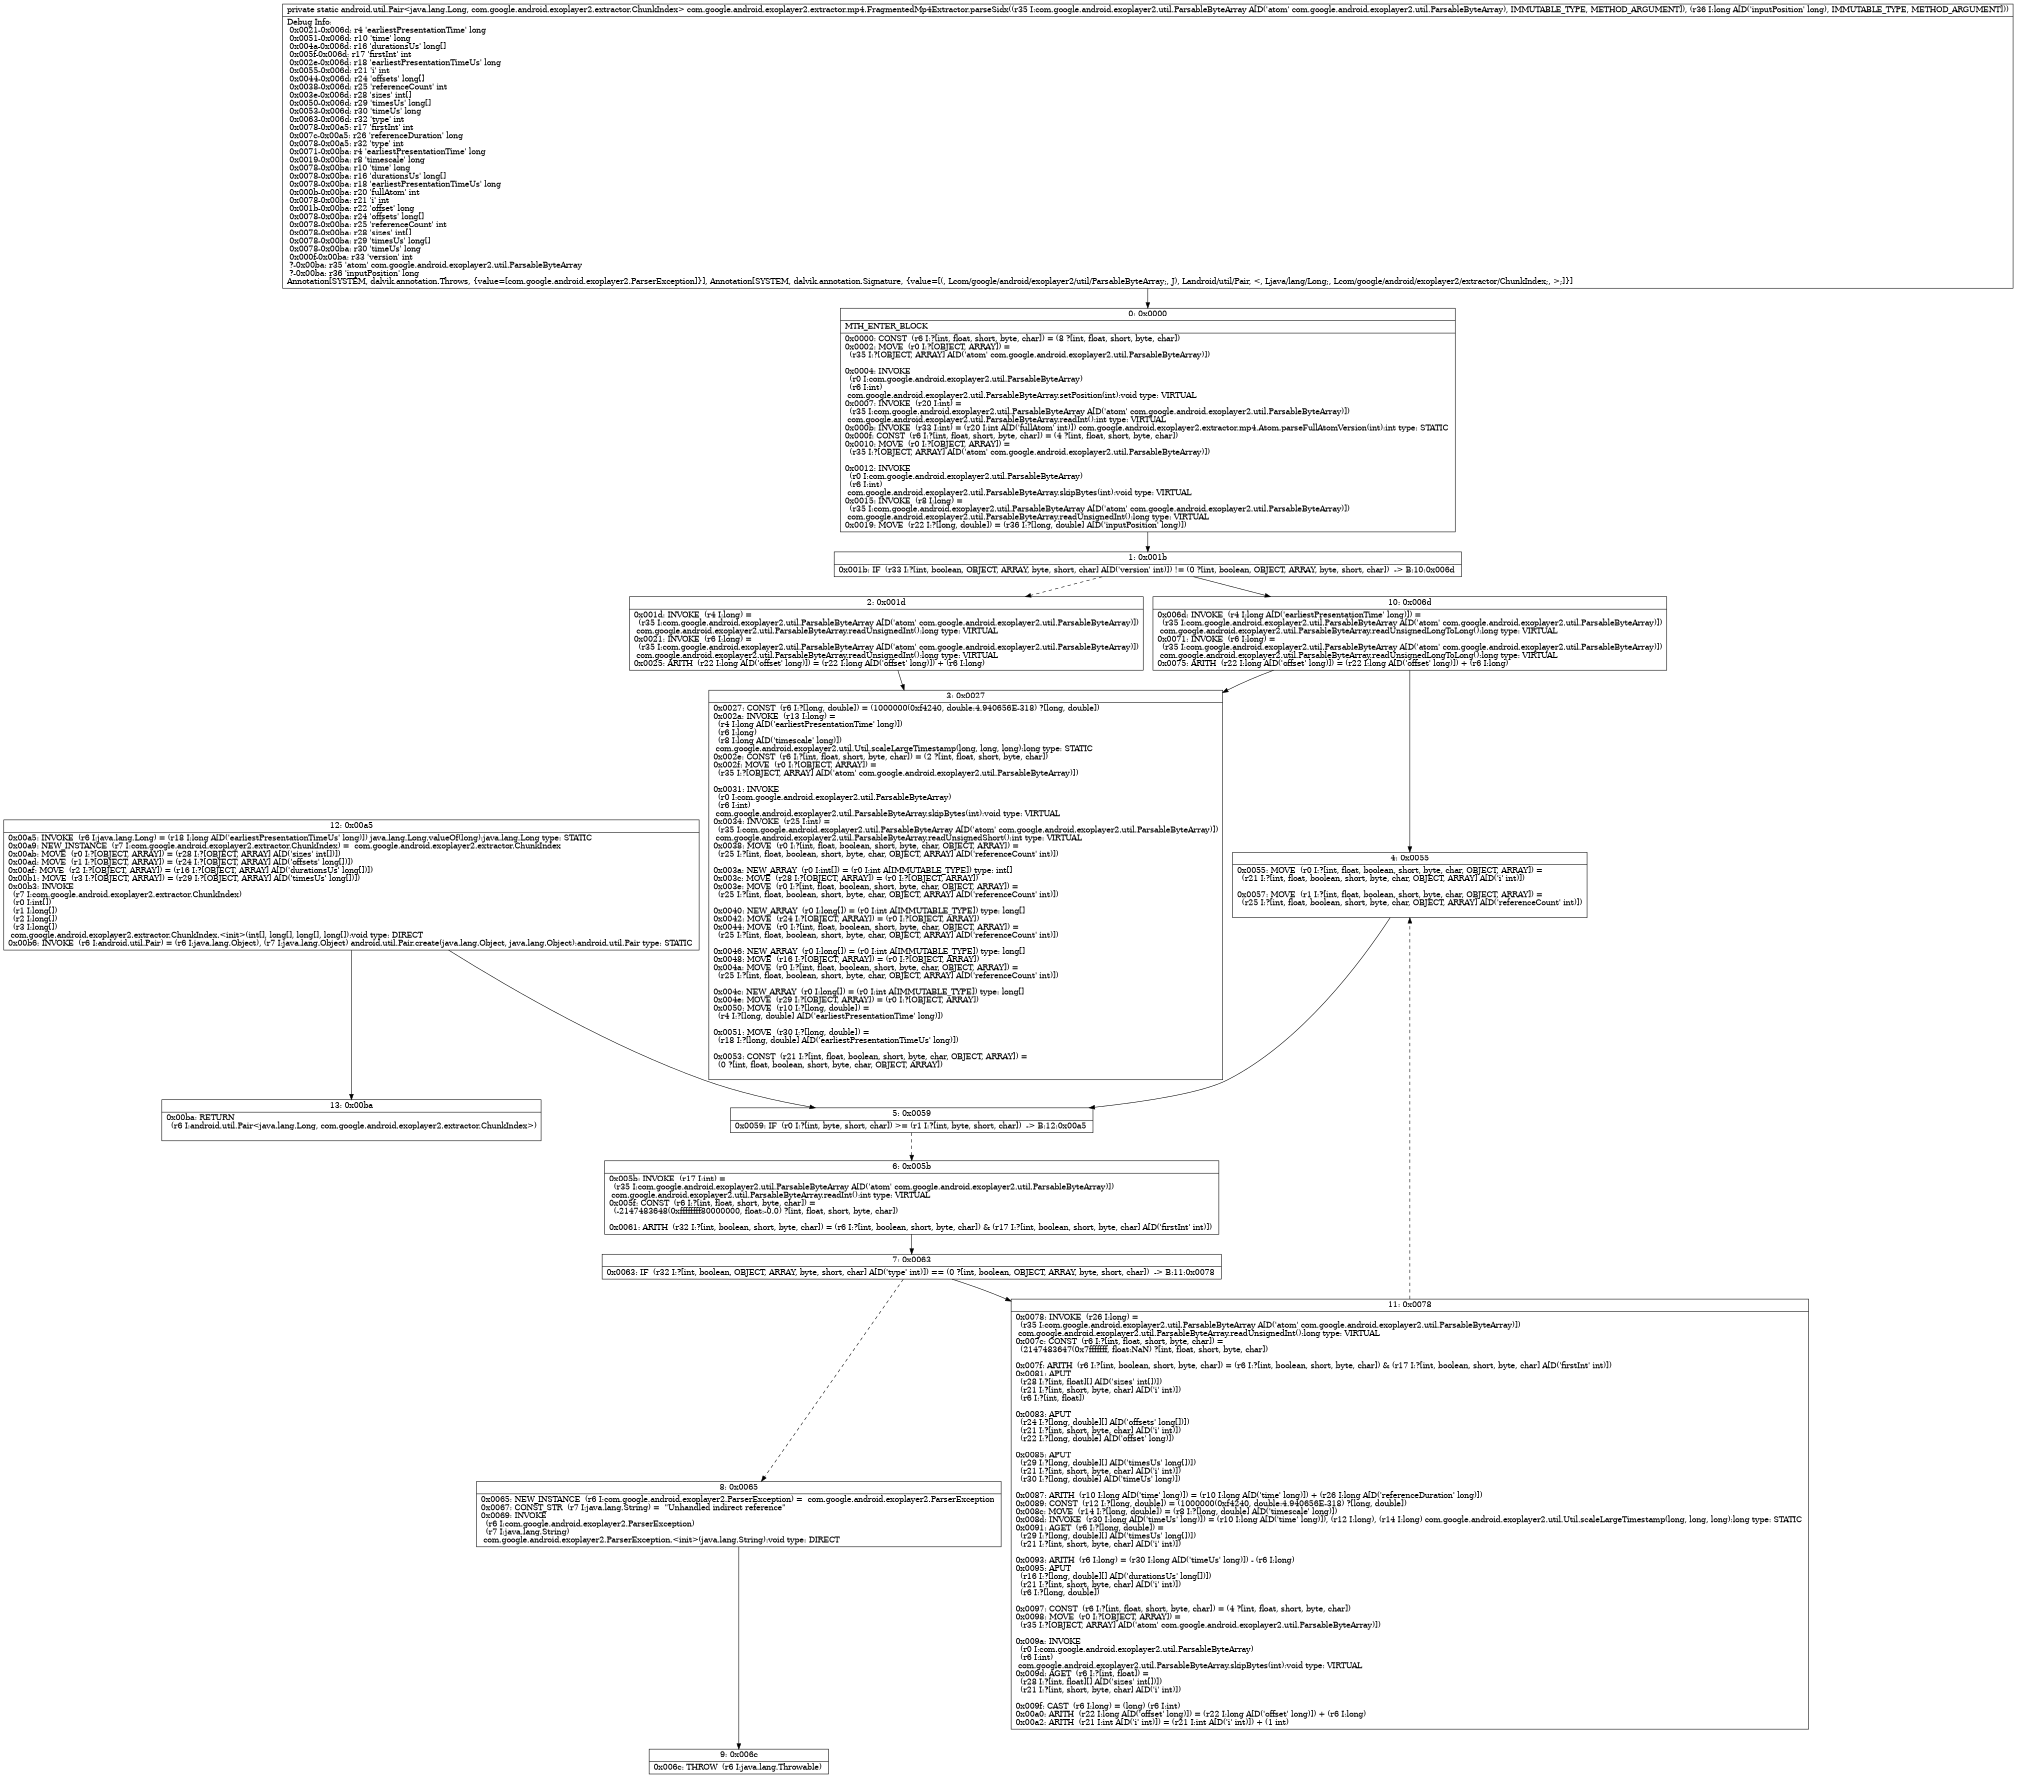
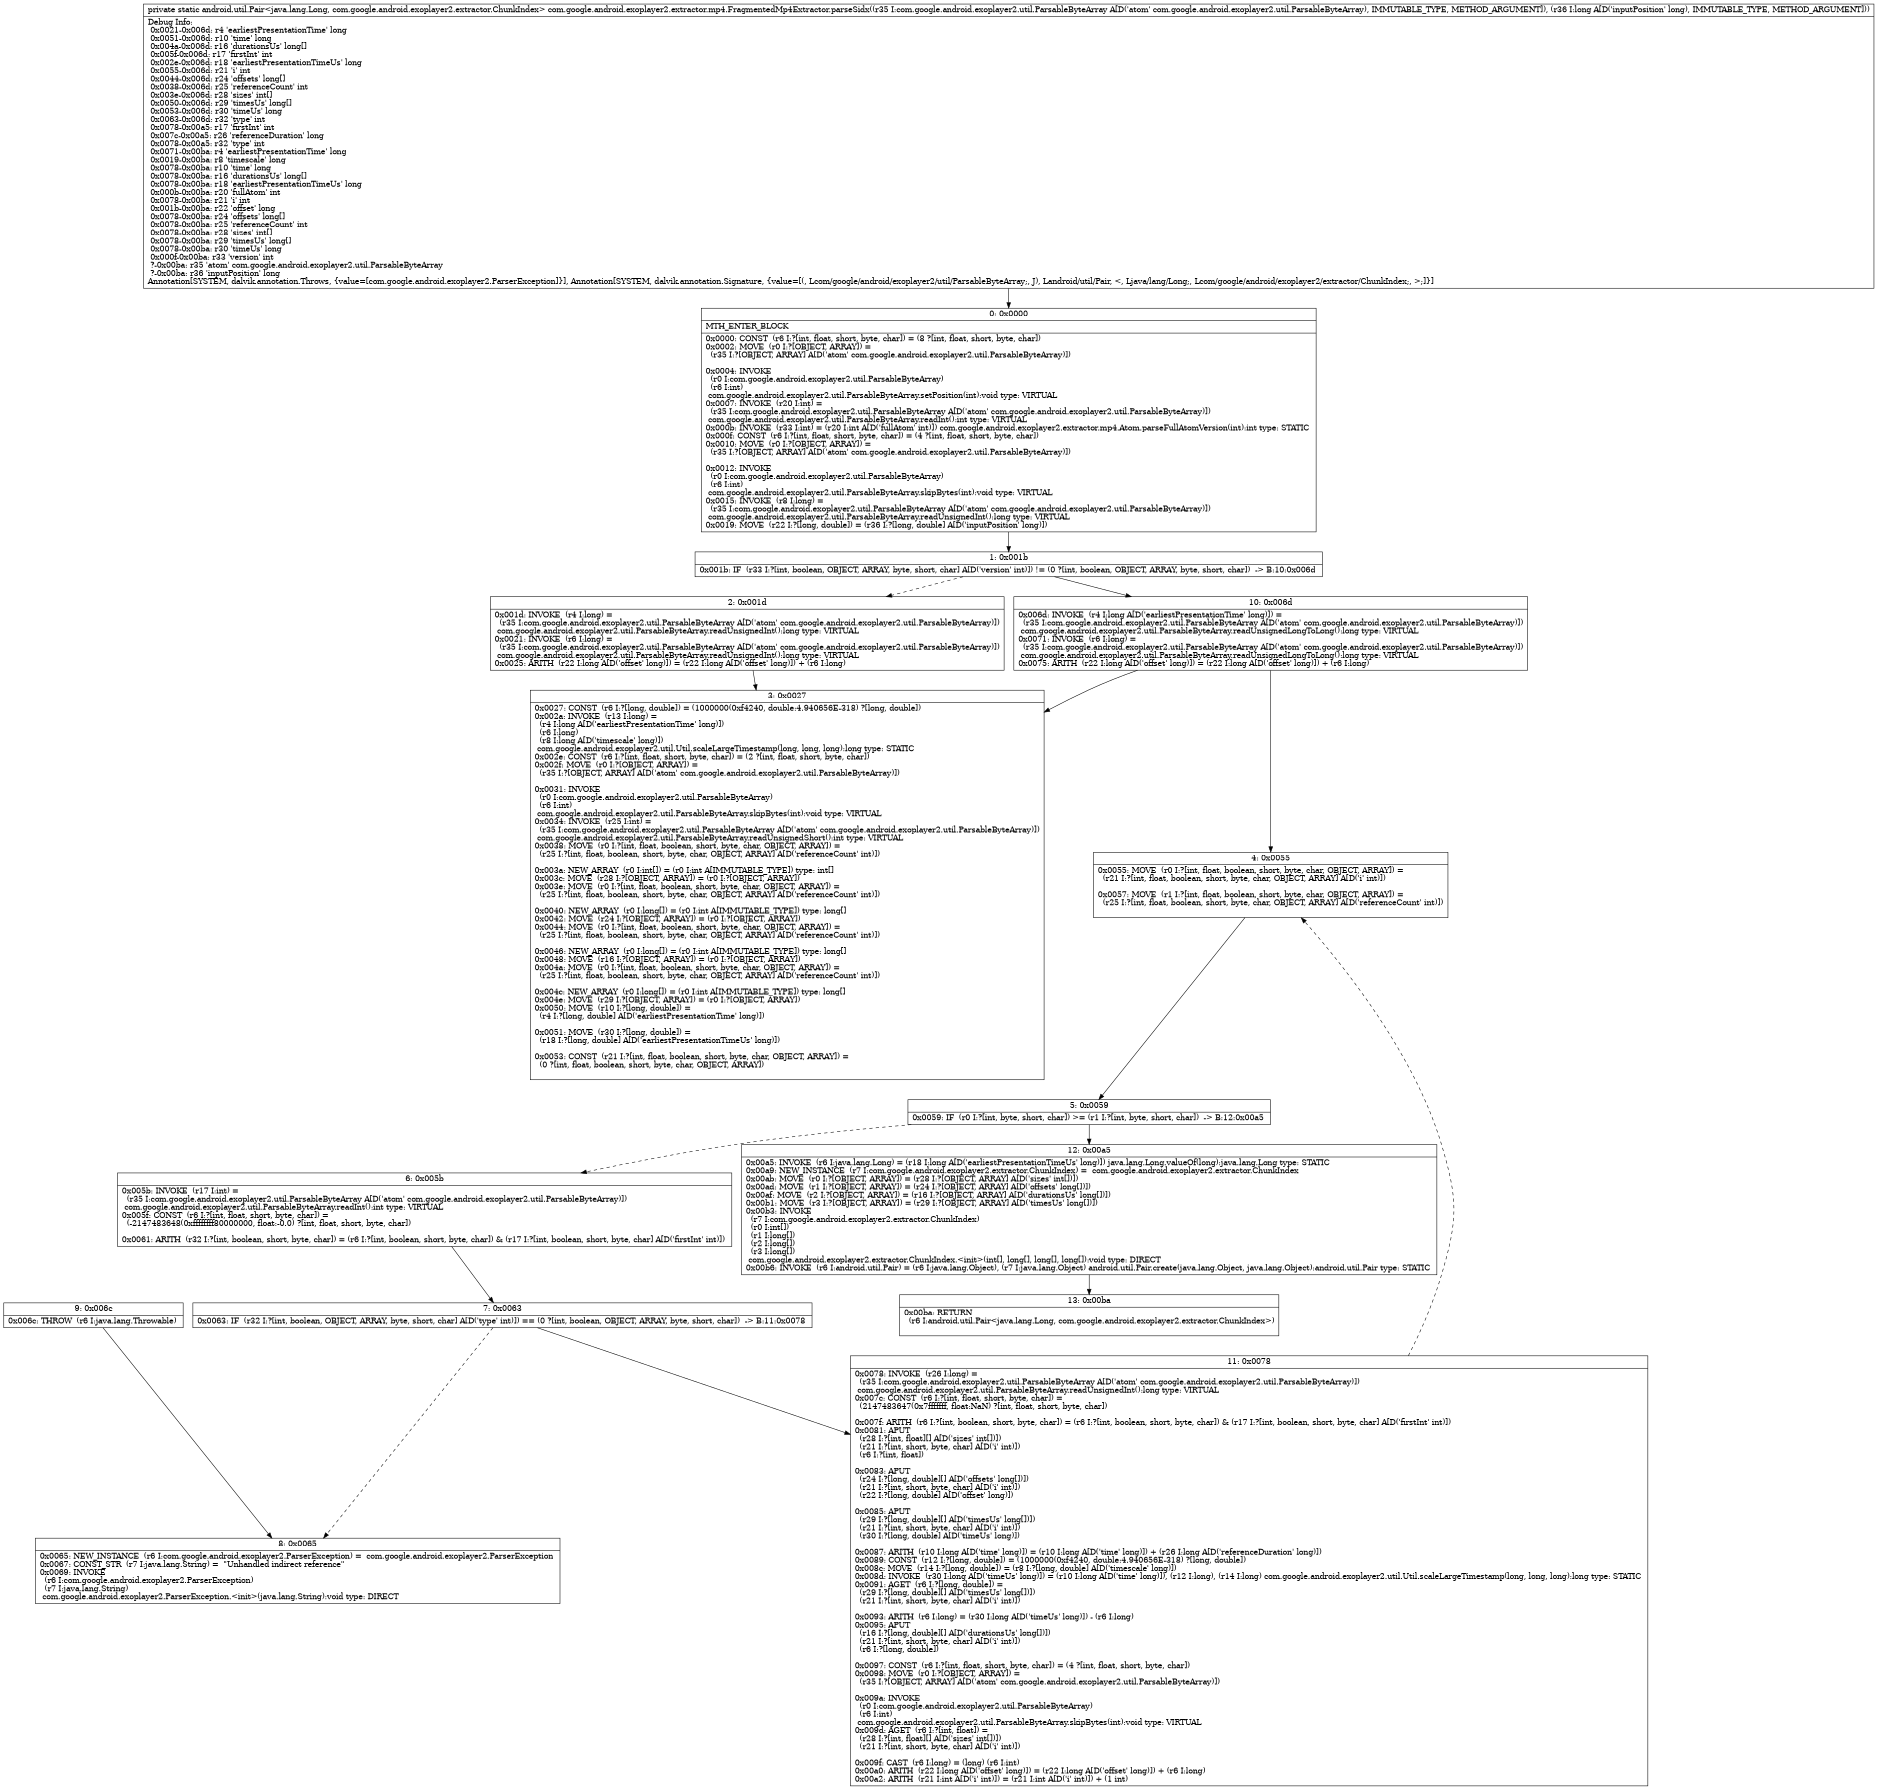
(622, 1046) -> (1089, 1132)
(739, 1645) -> (186, 1431)
